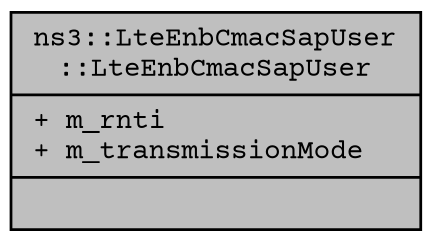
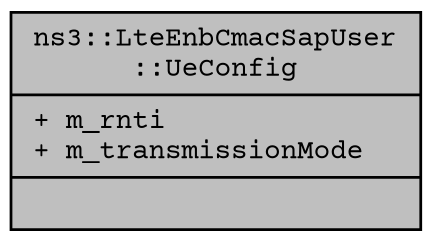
(216, 67) -> (216, 67)
